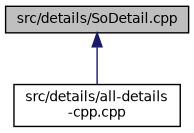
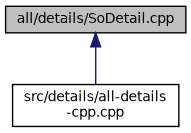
(97, 20) -> (96, 20)
